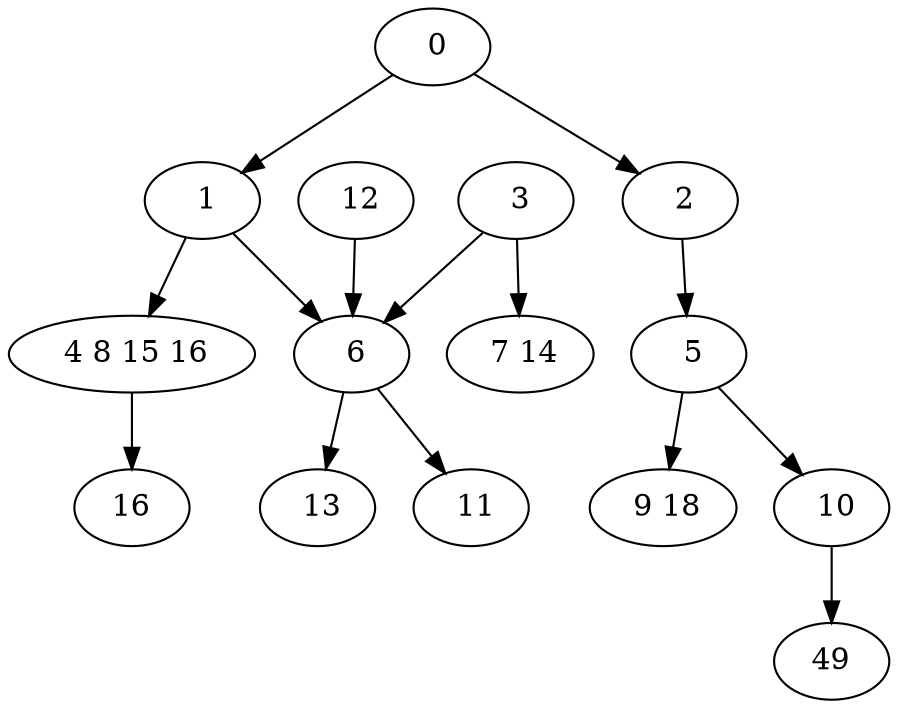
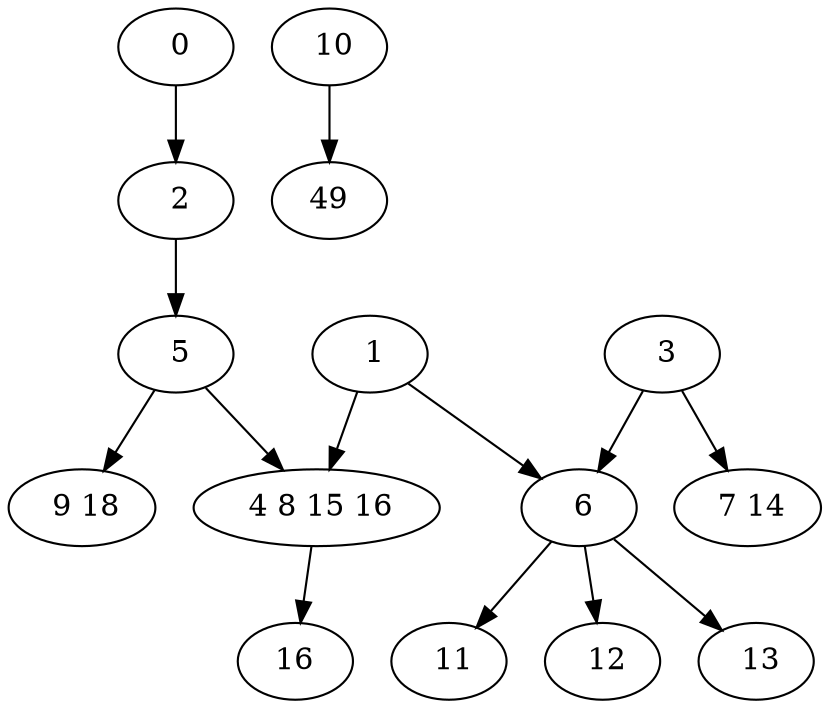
(326, 118) -> none
(354, 267) -> (589, 573)
(753, 423) -> (237, 421)
